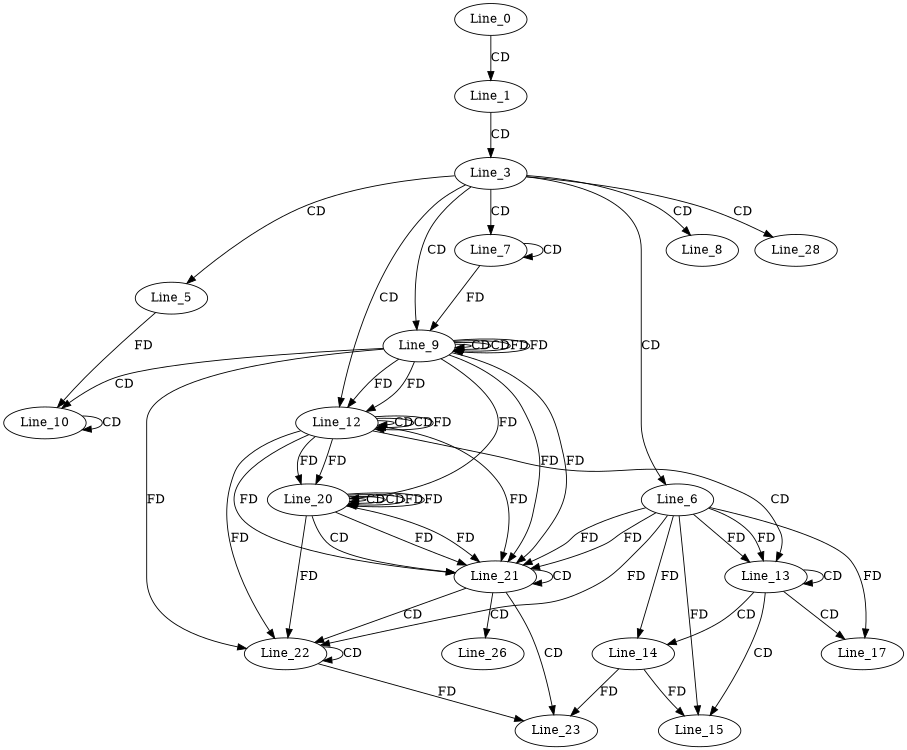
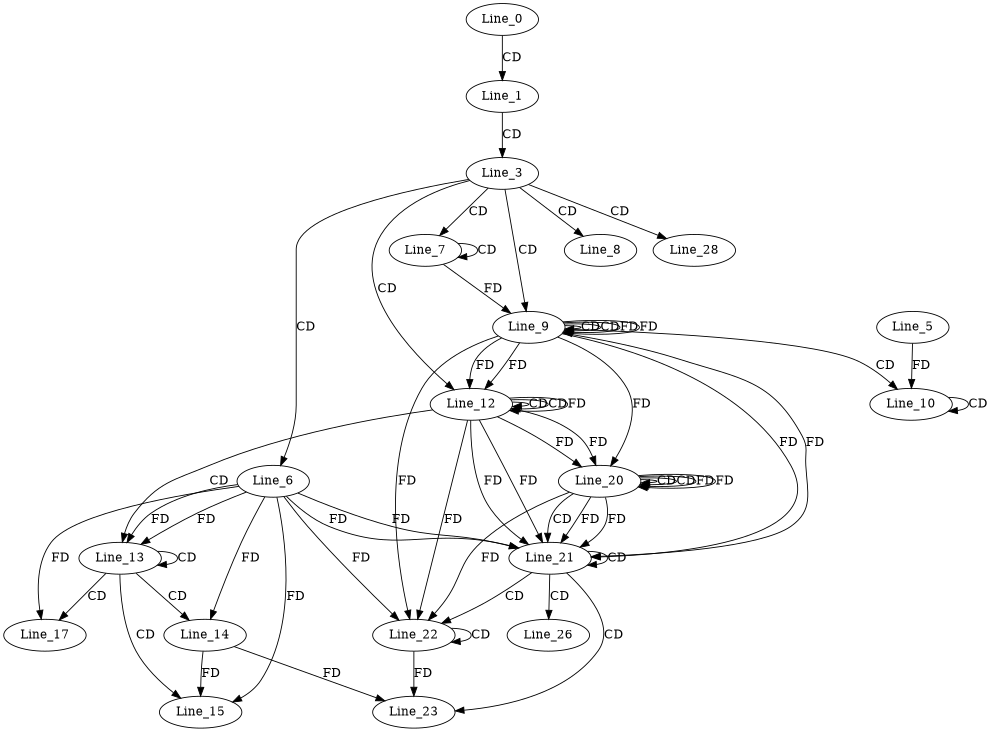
(315, 202) -> none
